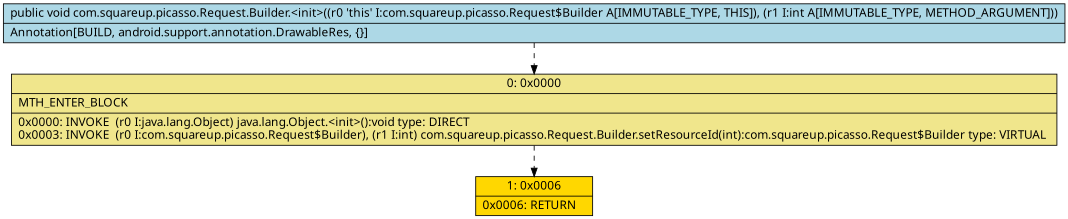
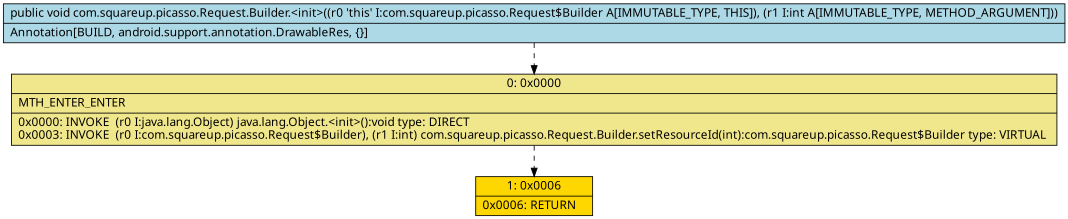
(73, 103) -> (72, 103)
